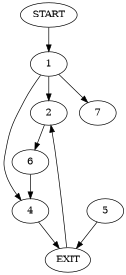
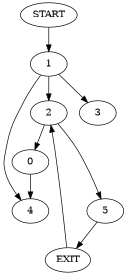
(98, 113) -> (98, 113)
none -> (81, 156)
(30, 162) -> (30, 162)
(47, 232) -> none
